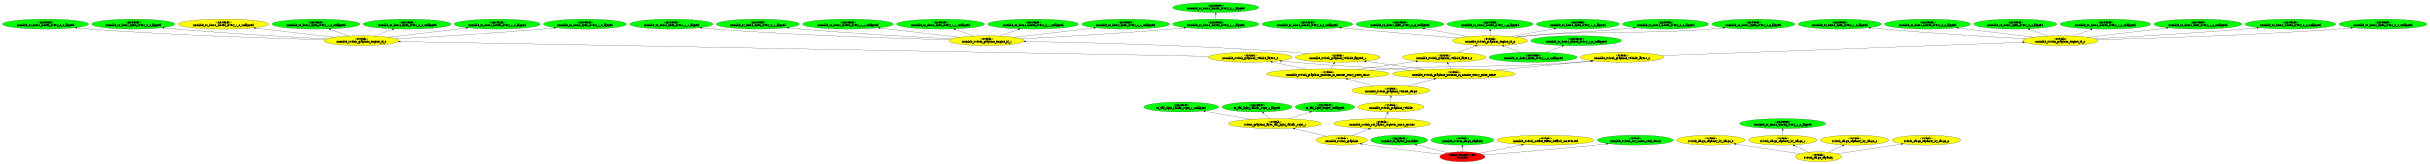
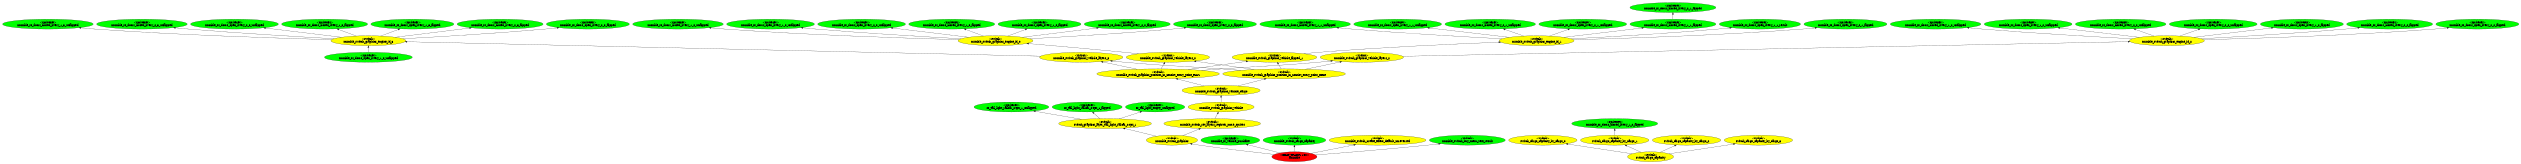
(223, 24) -> (678, 24)
(671, 24) -> (1760, 24)
(1554, 49) -> (206, 35)
(1399, 140) -> (1230, 140)
